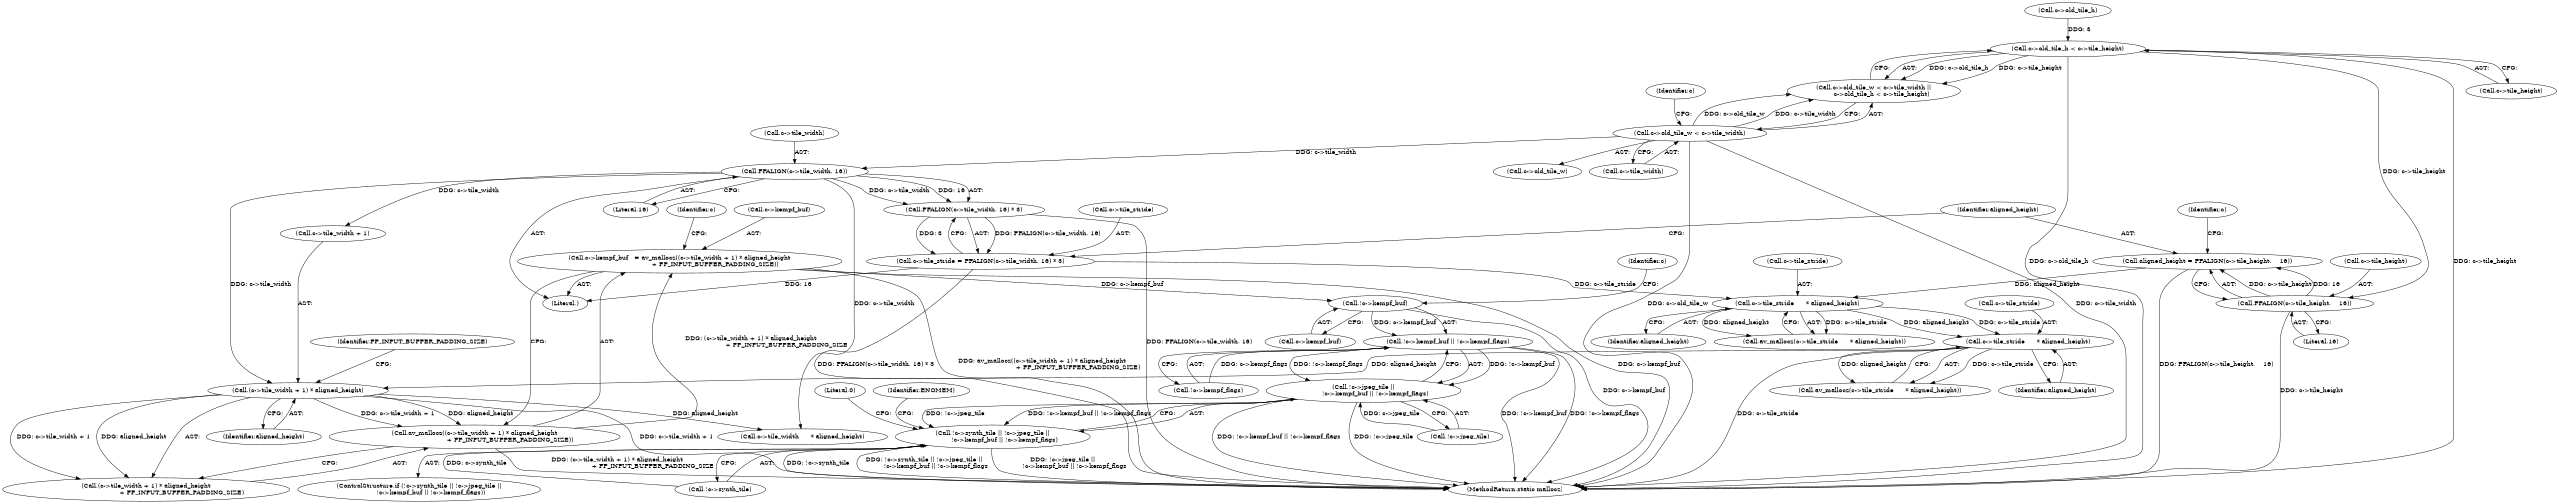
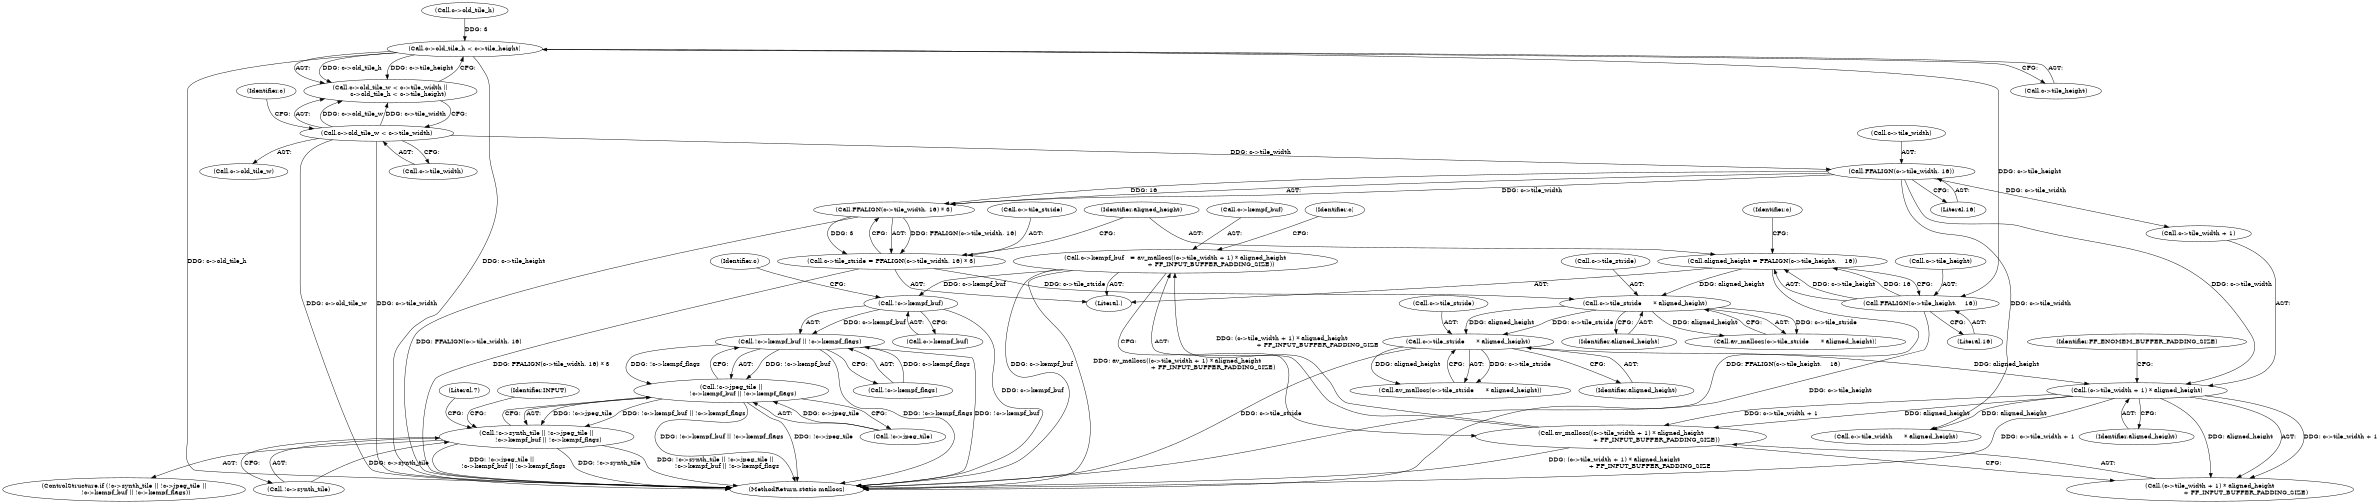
(585, 198) -> (1424, 288)
(798, 284) -> (919, 284)
(413, 342) -> (2137, 342)
(840, 391) -> (464, 391)
(922, 391) -> (538, 391)
